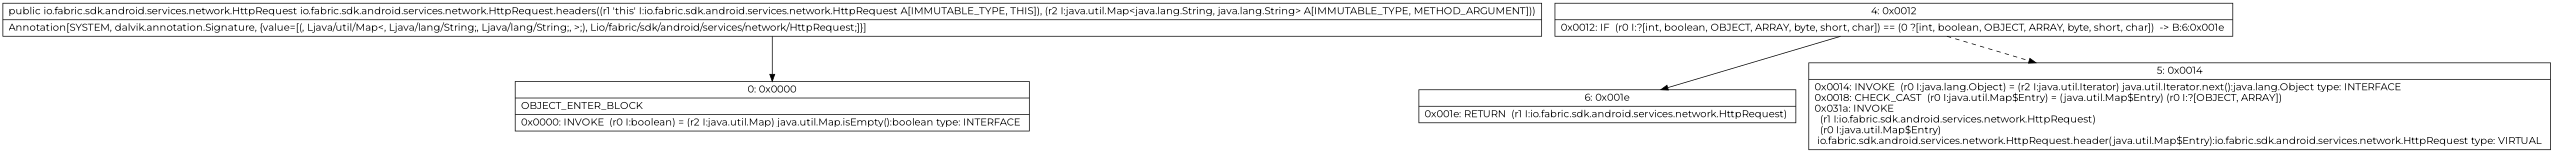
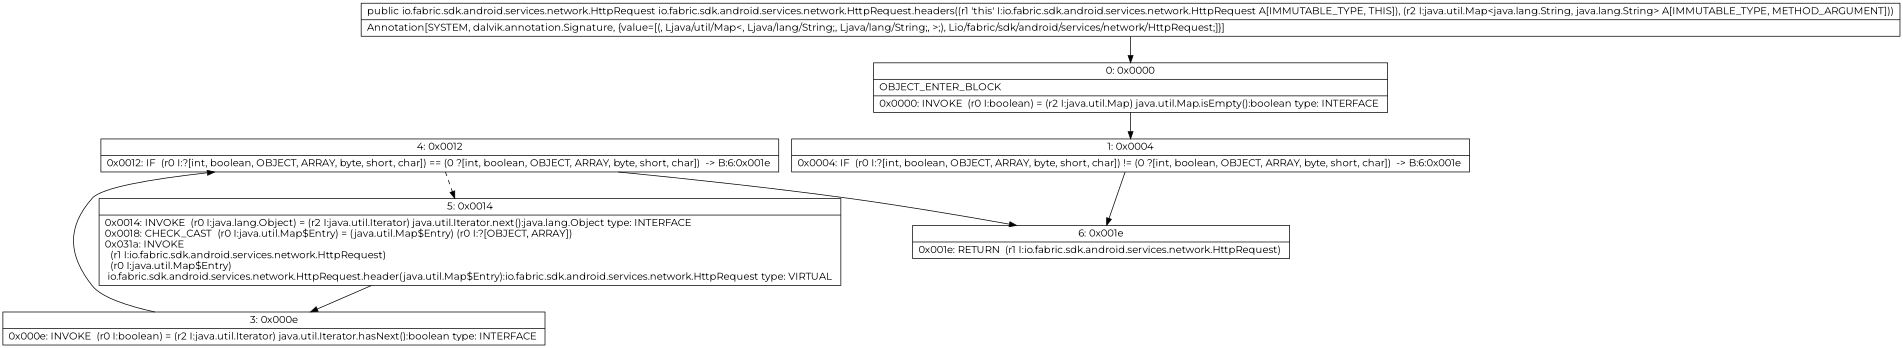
none -> (1131, 155)
none -> (274, 329)
